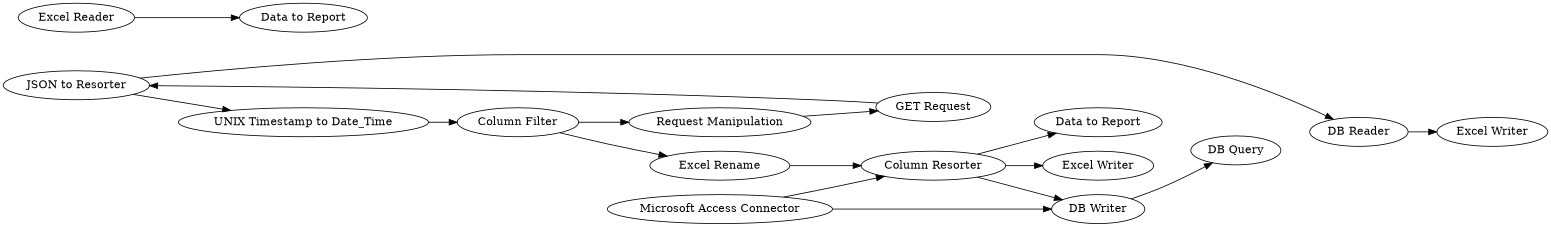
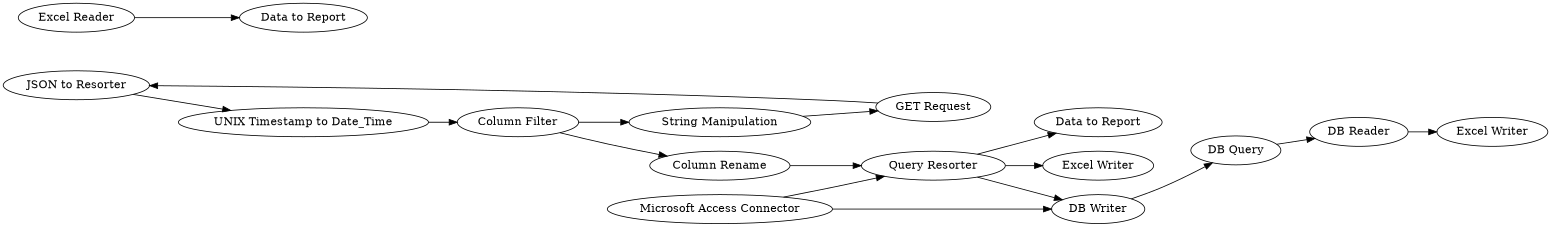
(738, 55) -> (1292, 142)
(720, 122) -> (720, 122)
(720, 166) -> (720, 166)
(933, 166) -> (933, 166)
